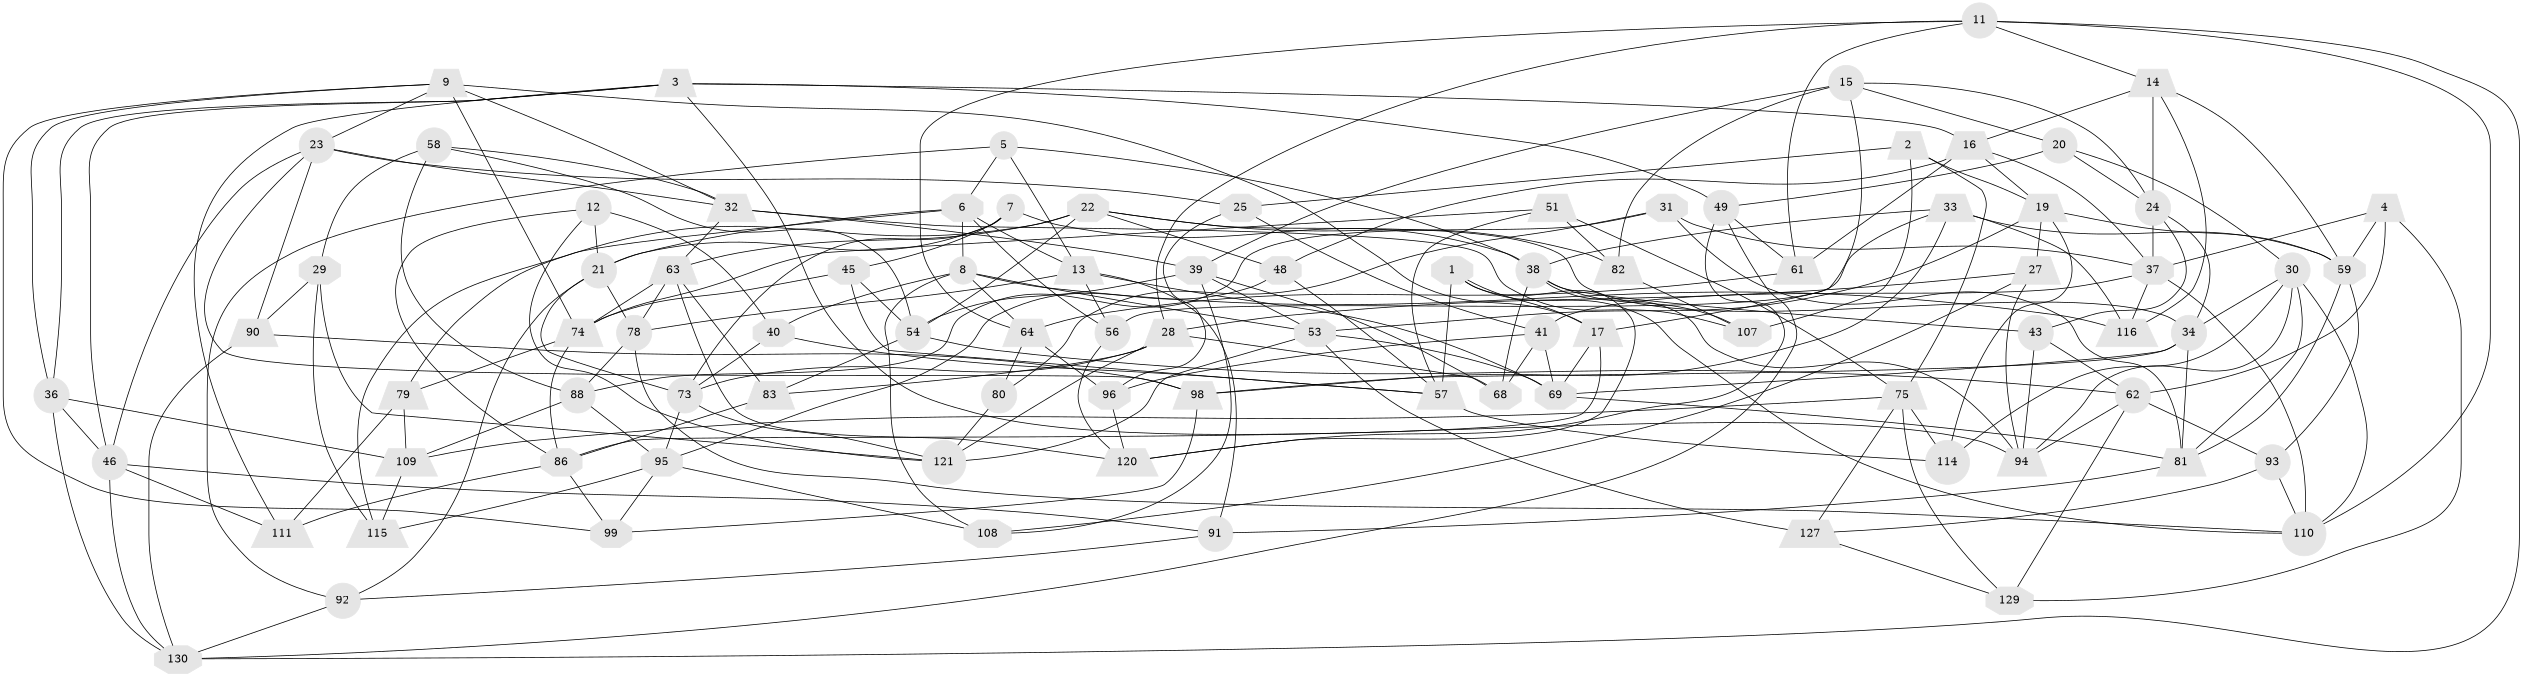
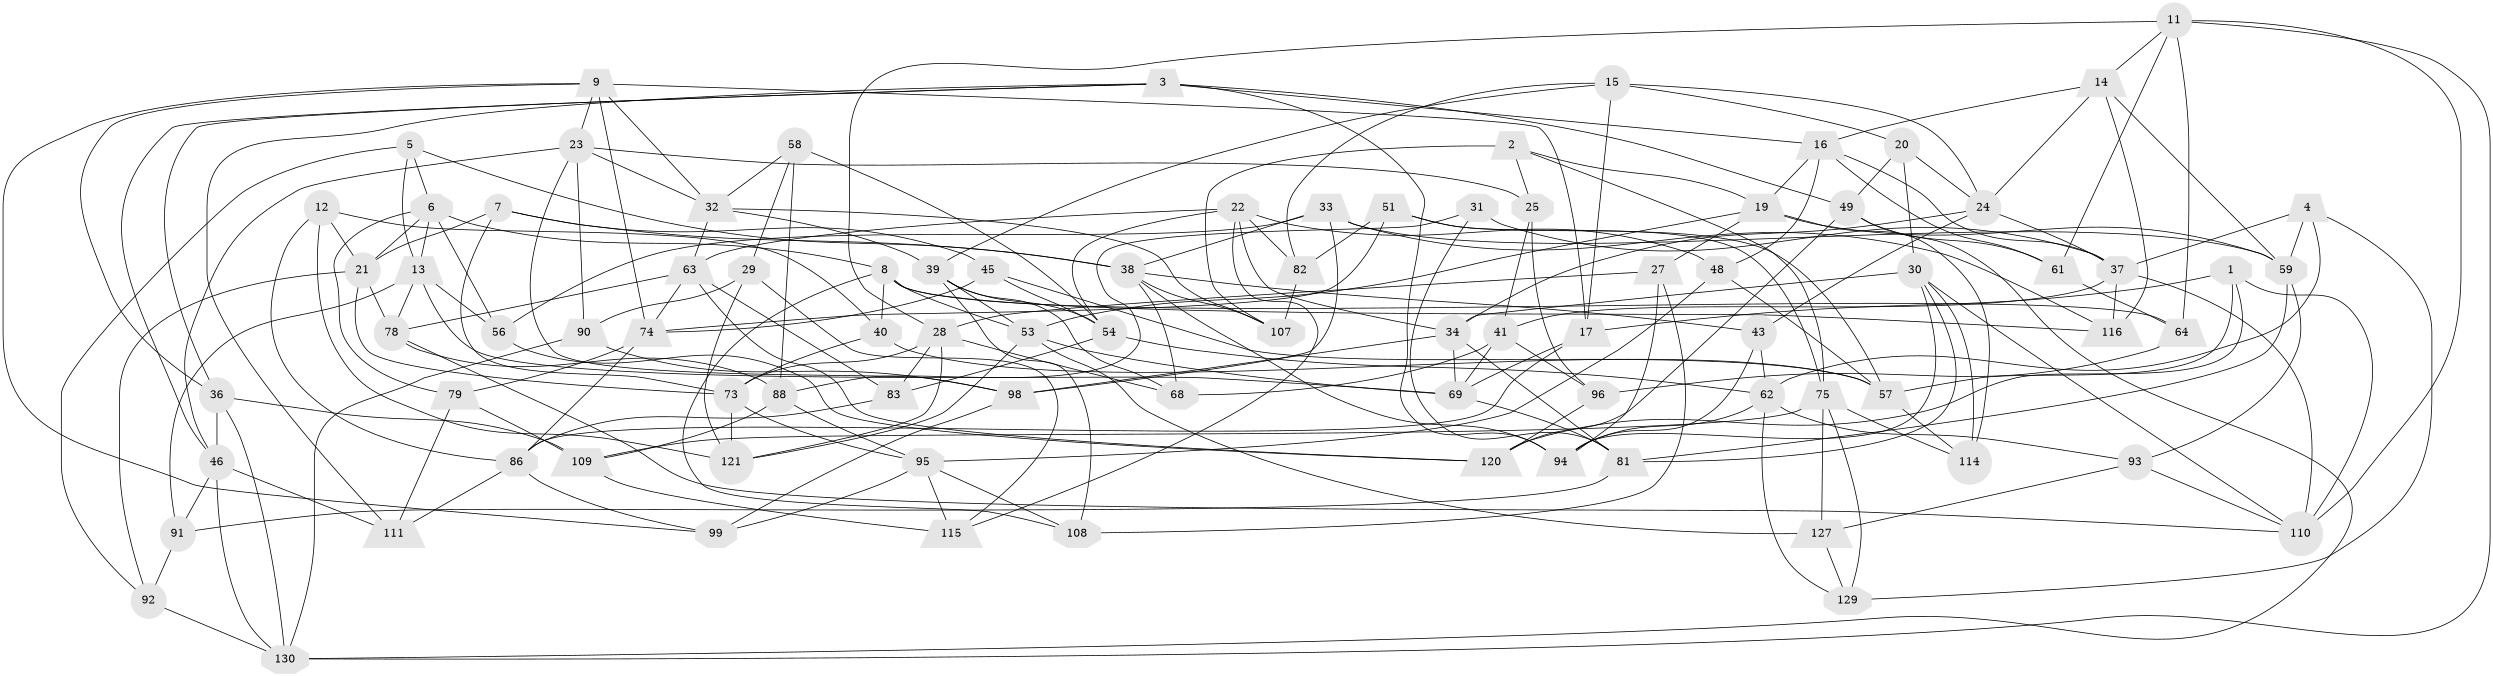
(999, 395) -> none
